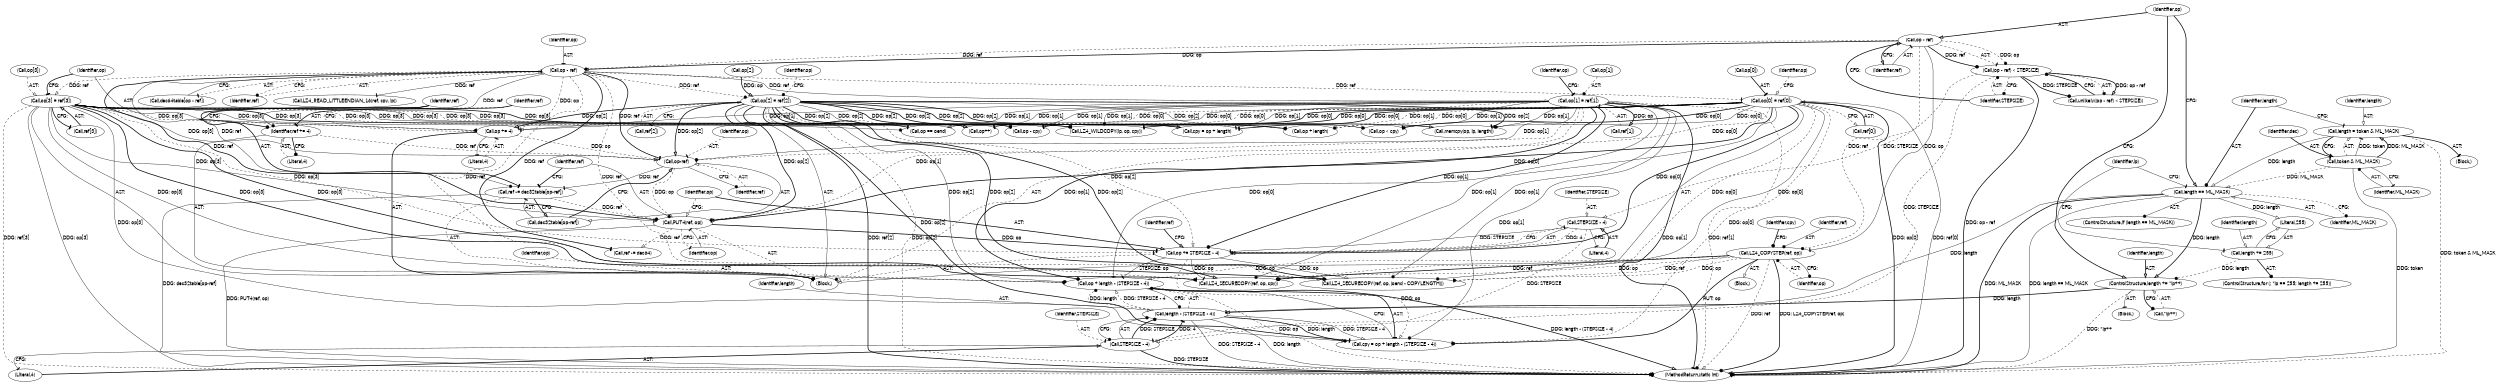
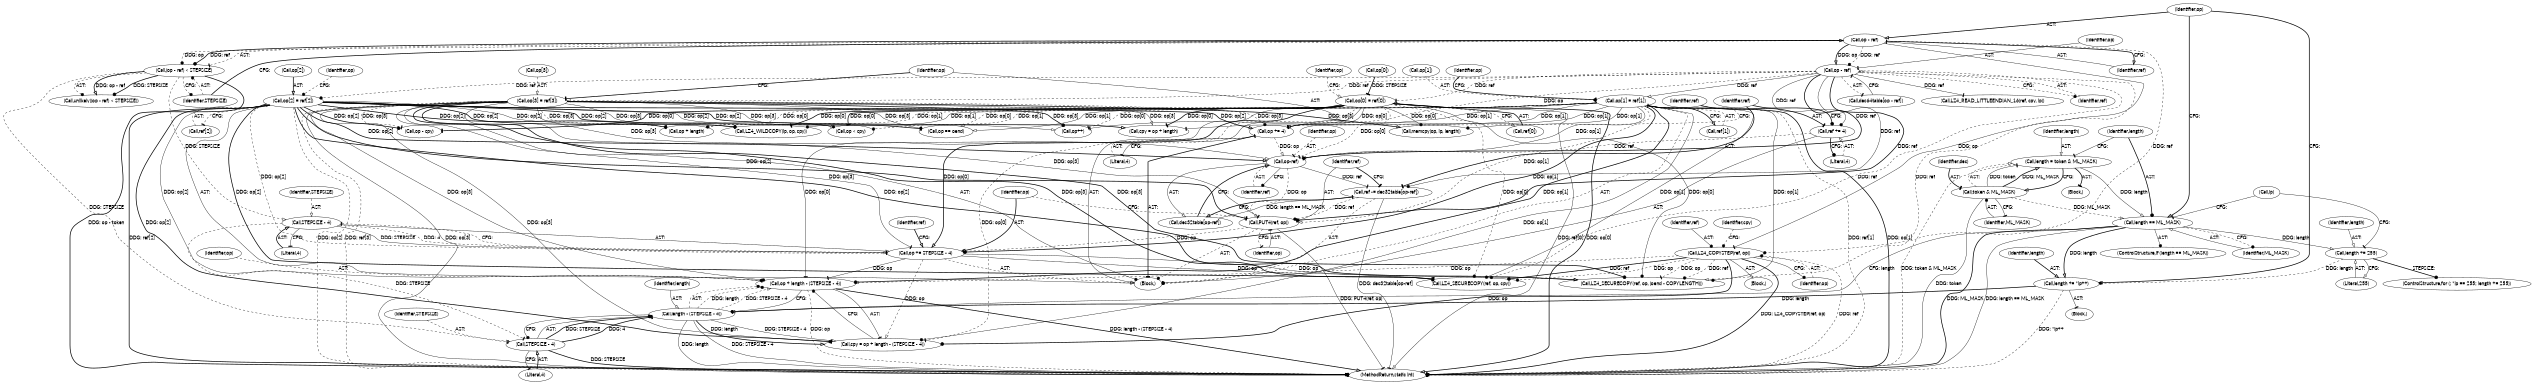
(2073, 81) -> none
(753, 86) -> (299, 86)
(1766, 86) -> (1390, 86)
(1126, 102) -> none
(1296, 104) -> none
(689, 107) -> (234, 110)
(1476, 114) -> (1235, 108)
(1643, 116) -> (1716, 116)
(296, 120) -> (816, 105)
(85, 132) -> none
(291, 132) -> (1832, 132)
(2126, 162) -> (2267, 192)
(1169, 172) -> none
(987, 200) -> (760, 270)
(531, 208) -> (1296, 208)
(2247, 208) -> (2257, 237)
(1980, 223) -> (106, 223)
(934, 236) -> (1106, 242)
(1776, 237) -> (1729, 237)
(603, 238) -> (613, 158)
(633, 253) -> none
(1964, 253) -> (1882, 269)
(1154, 269) -> (883, 269)
(2272, 269) -> (2424, 269)
(2146, 284) -> (2066, 284)
(1286, 292) -> (863, 311)
(1291, 298) -> (843, 317)
(1712, 299) -> (1498, 299)
(2165, 314) -> none
